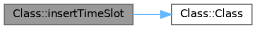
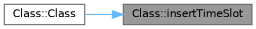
(147, 14) -> (98, 14)
